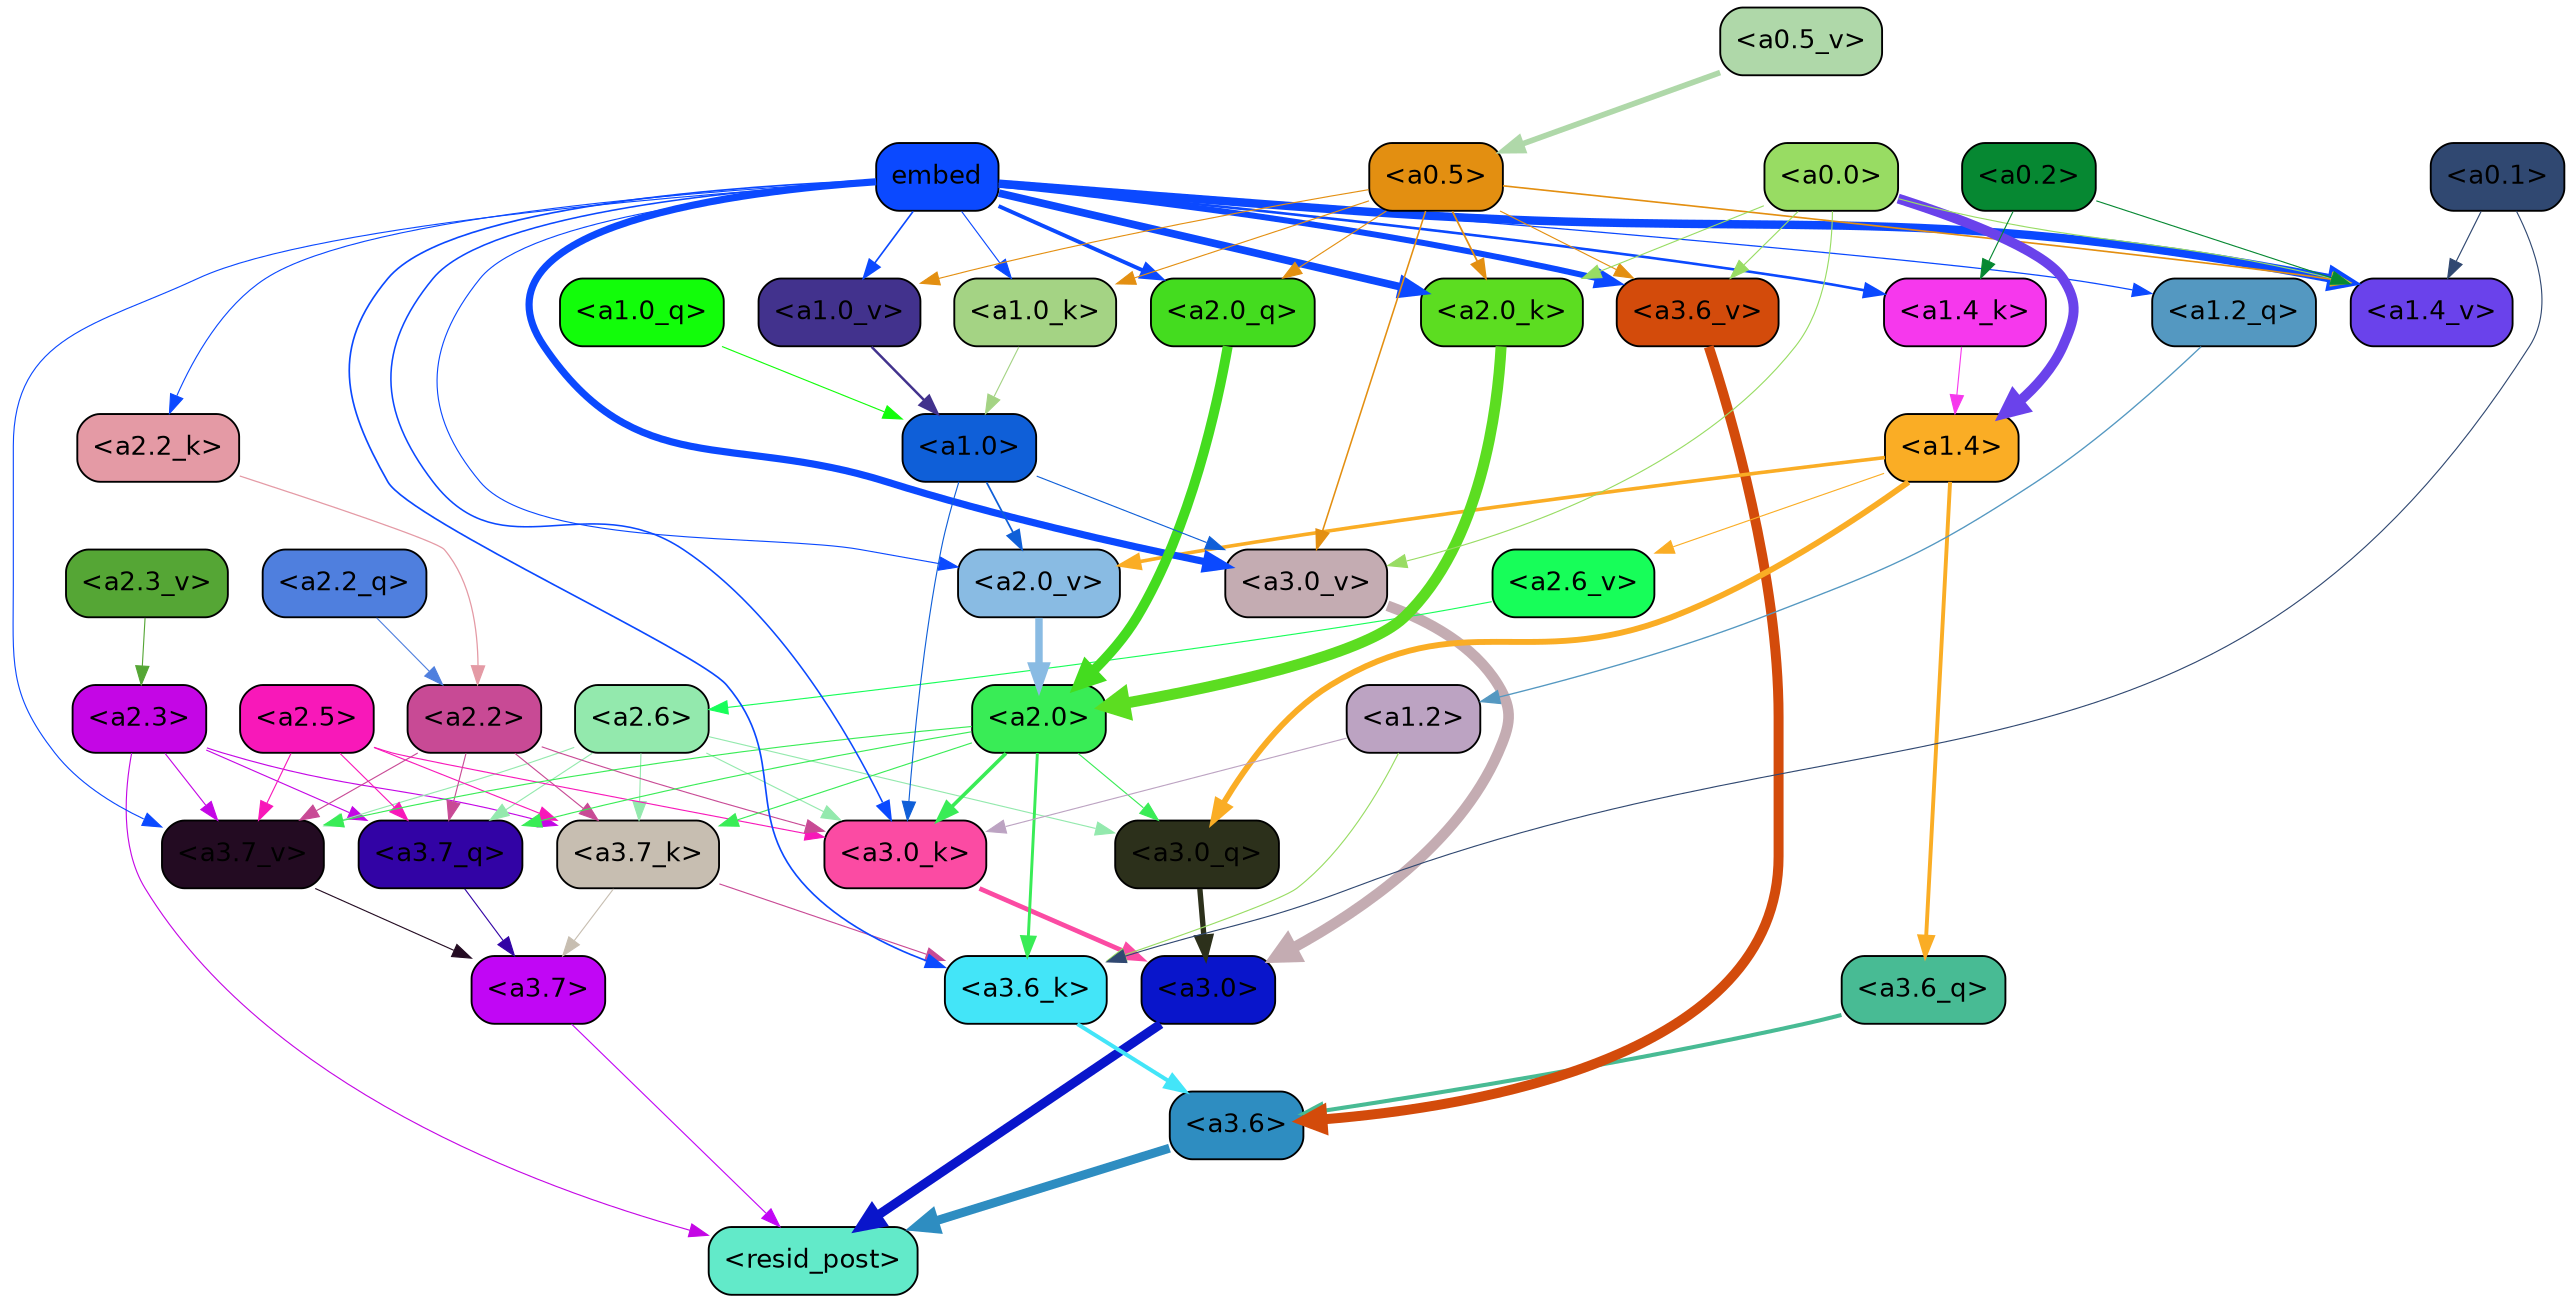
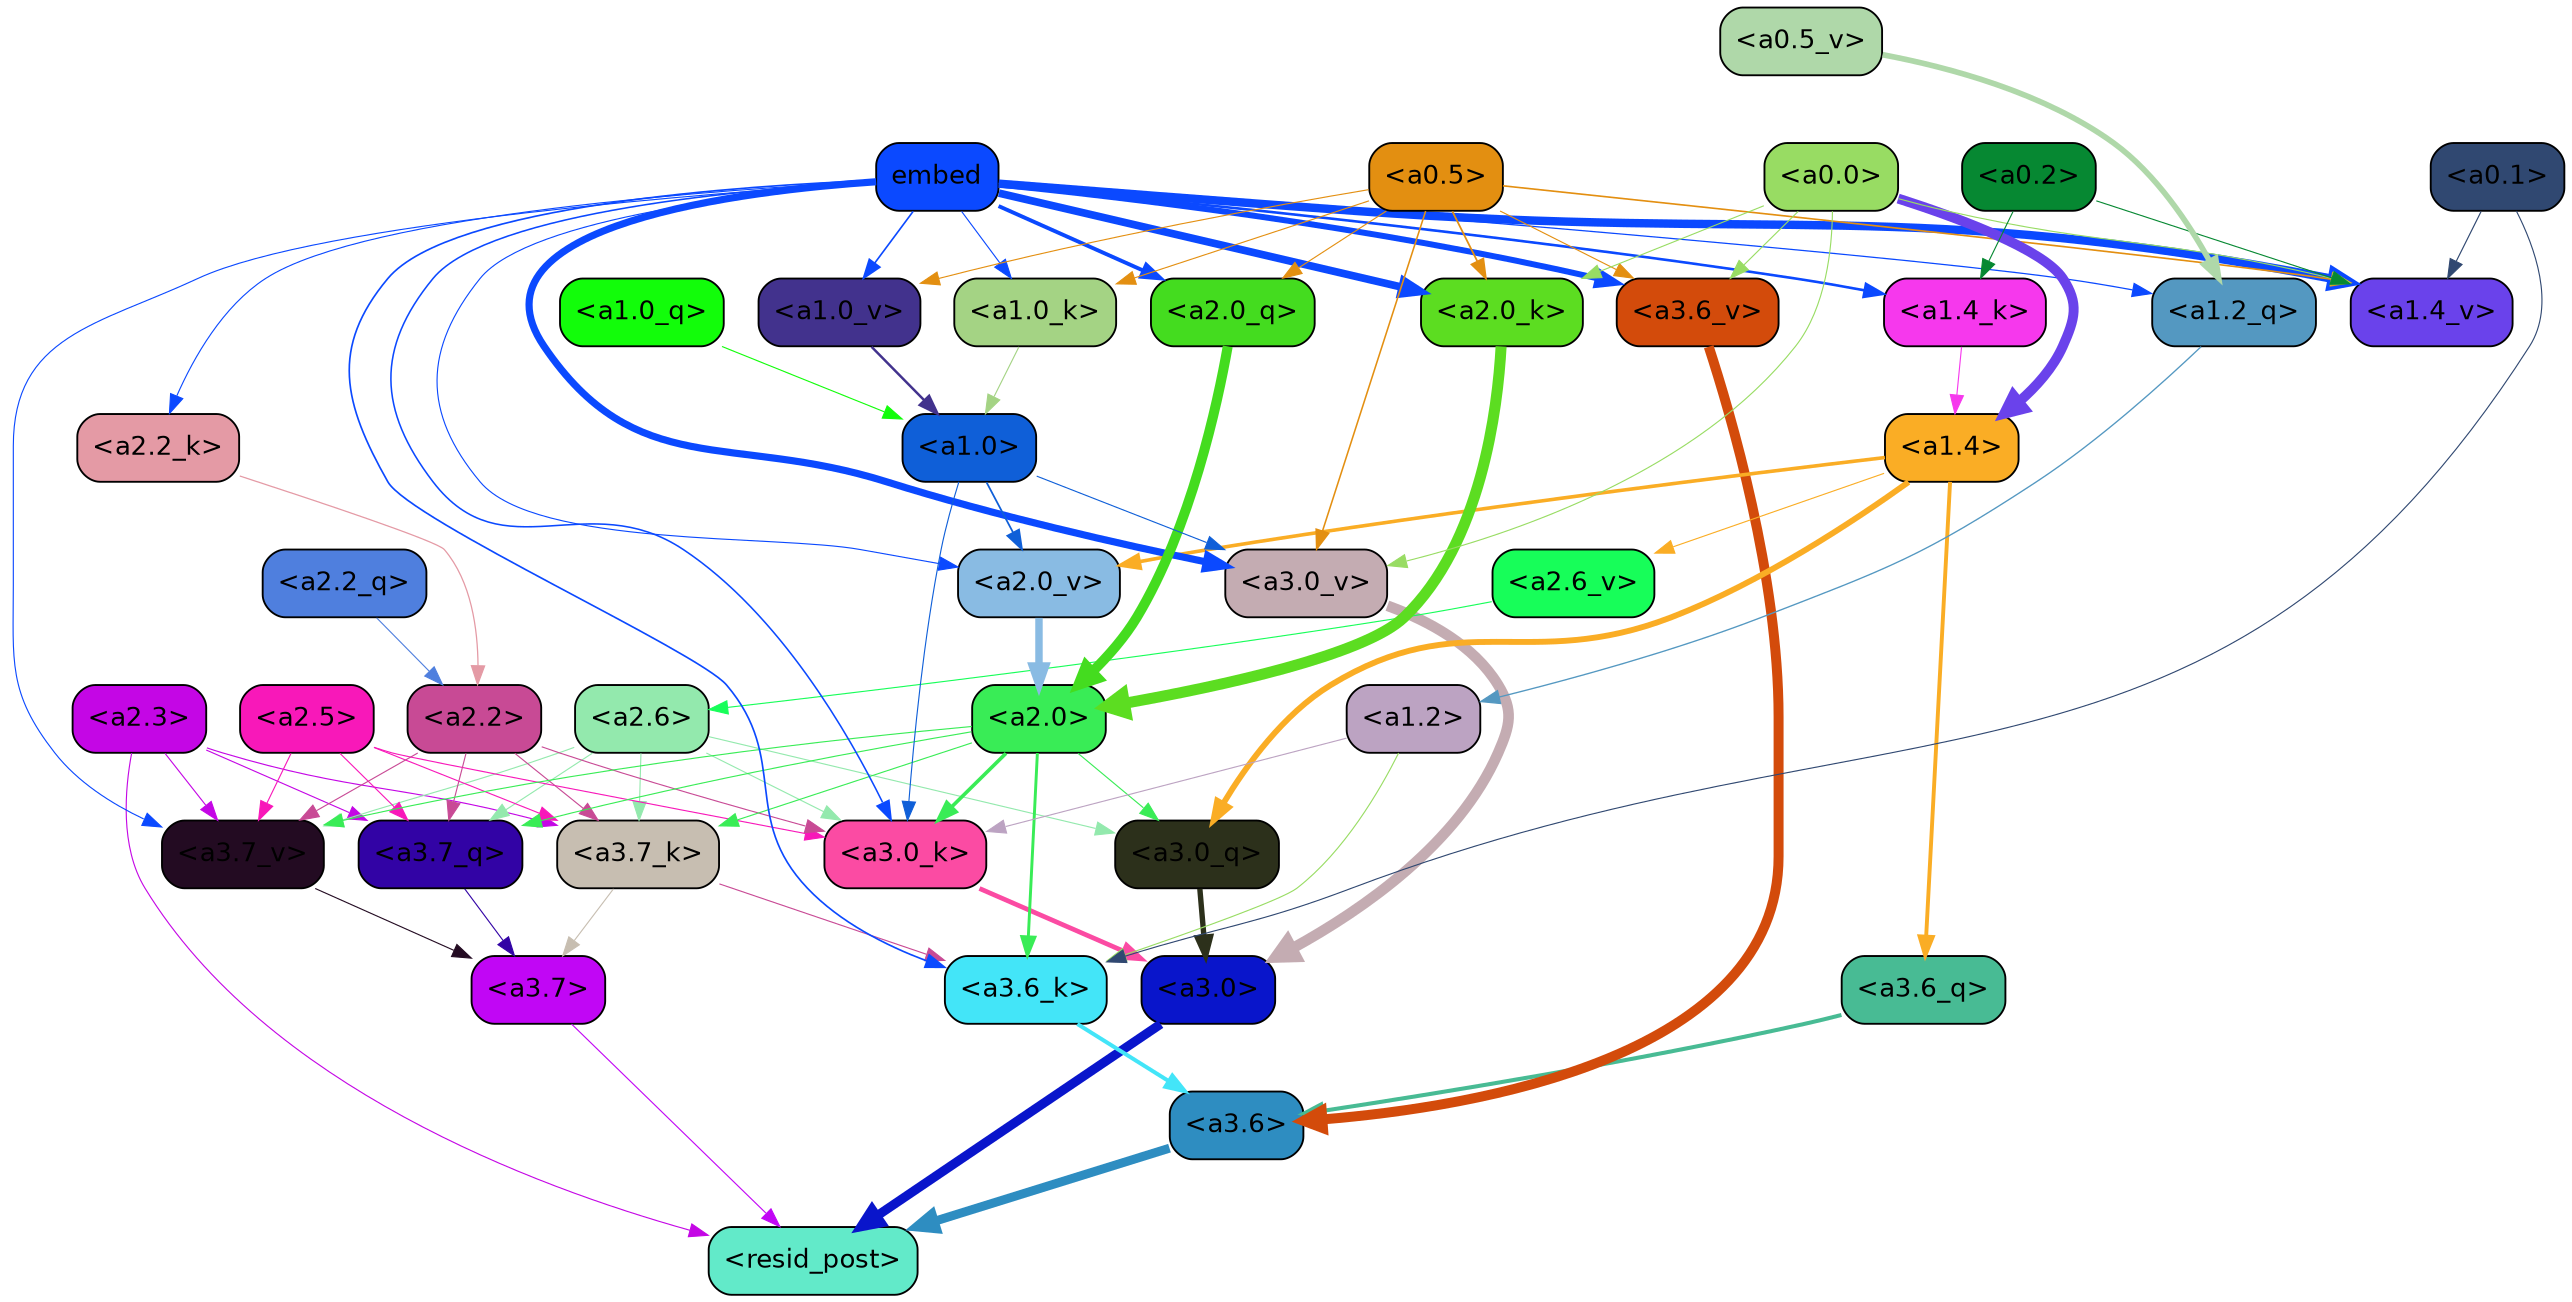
(1621, 108) -> (2073, 118)
(147, 583) -> none
